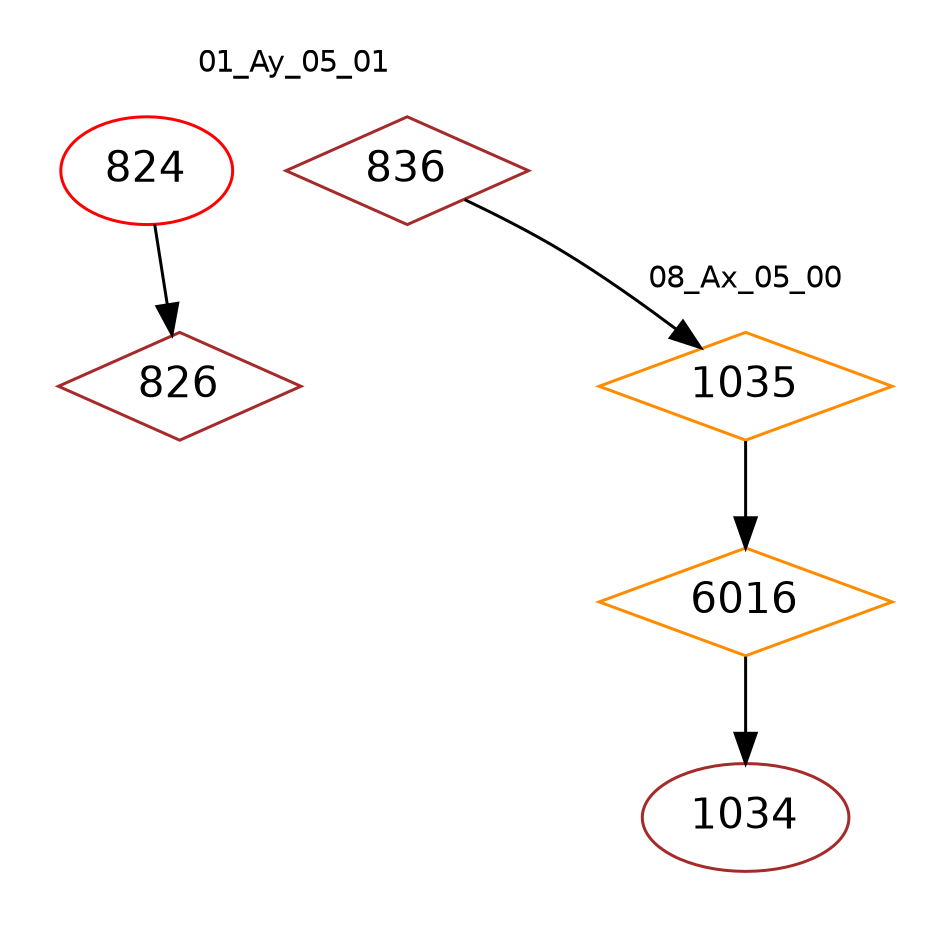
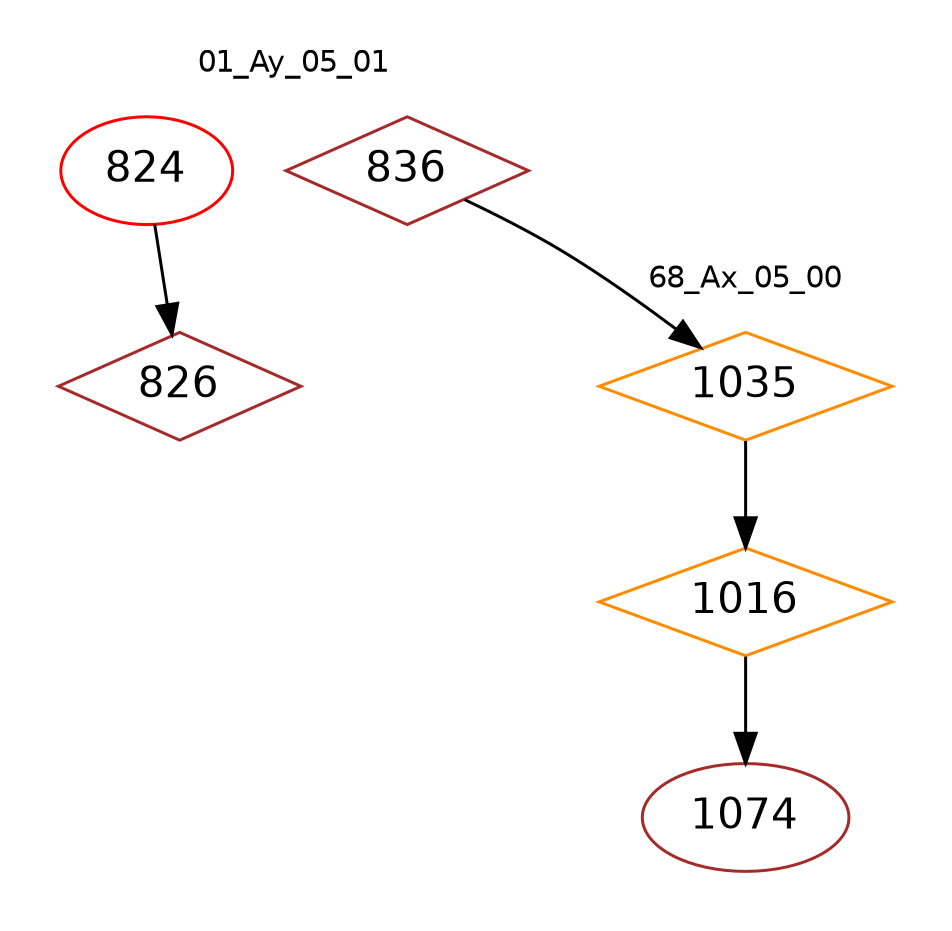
(746, 280) -> (746, 280)
(746, 602) -> (746, 602)
(746, 817) -> (746, 817)
